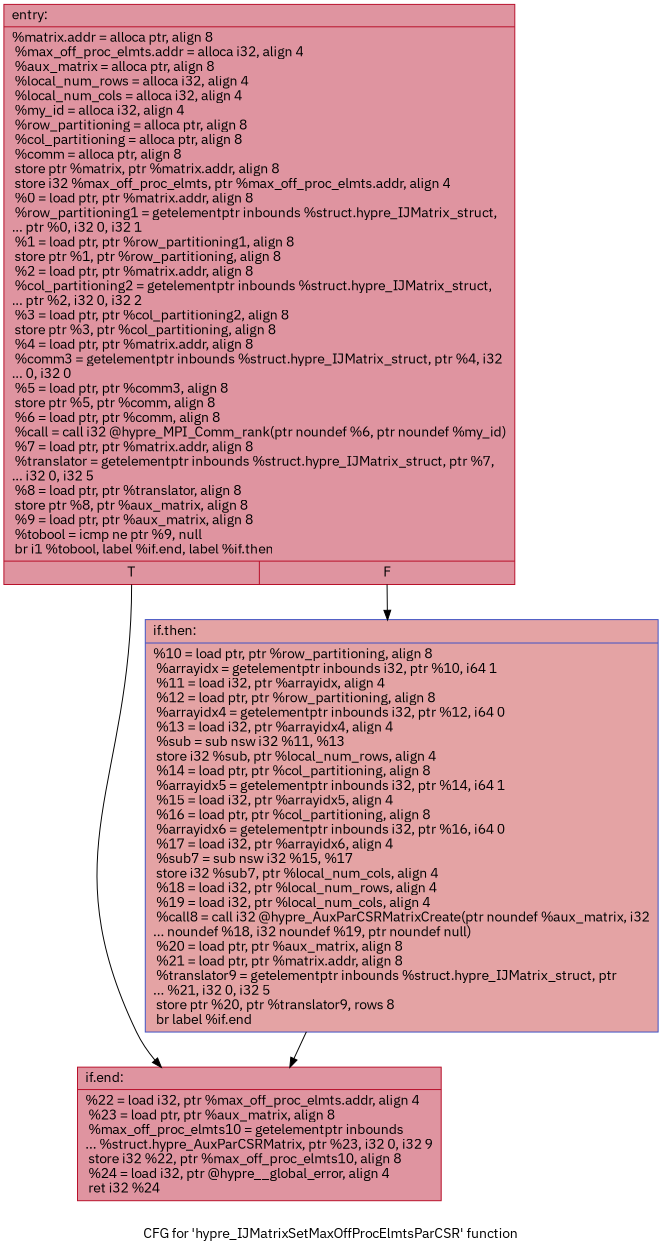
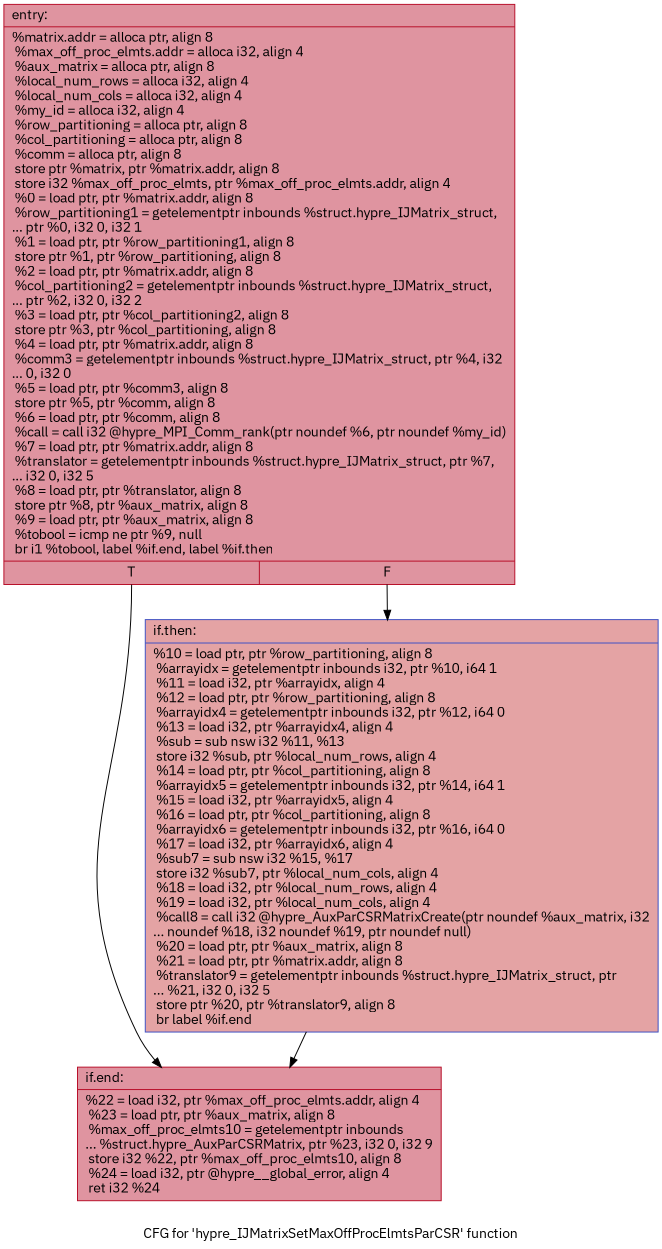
(274, 1005) -> (274, 1005)
